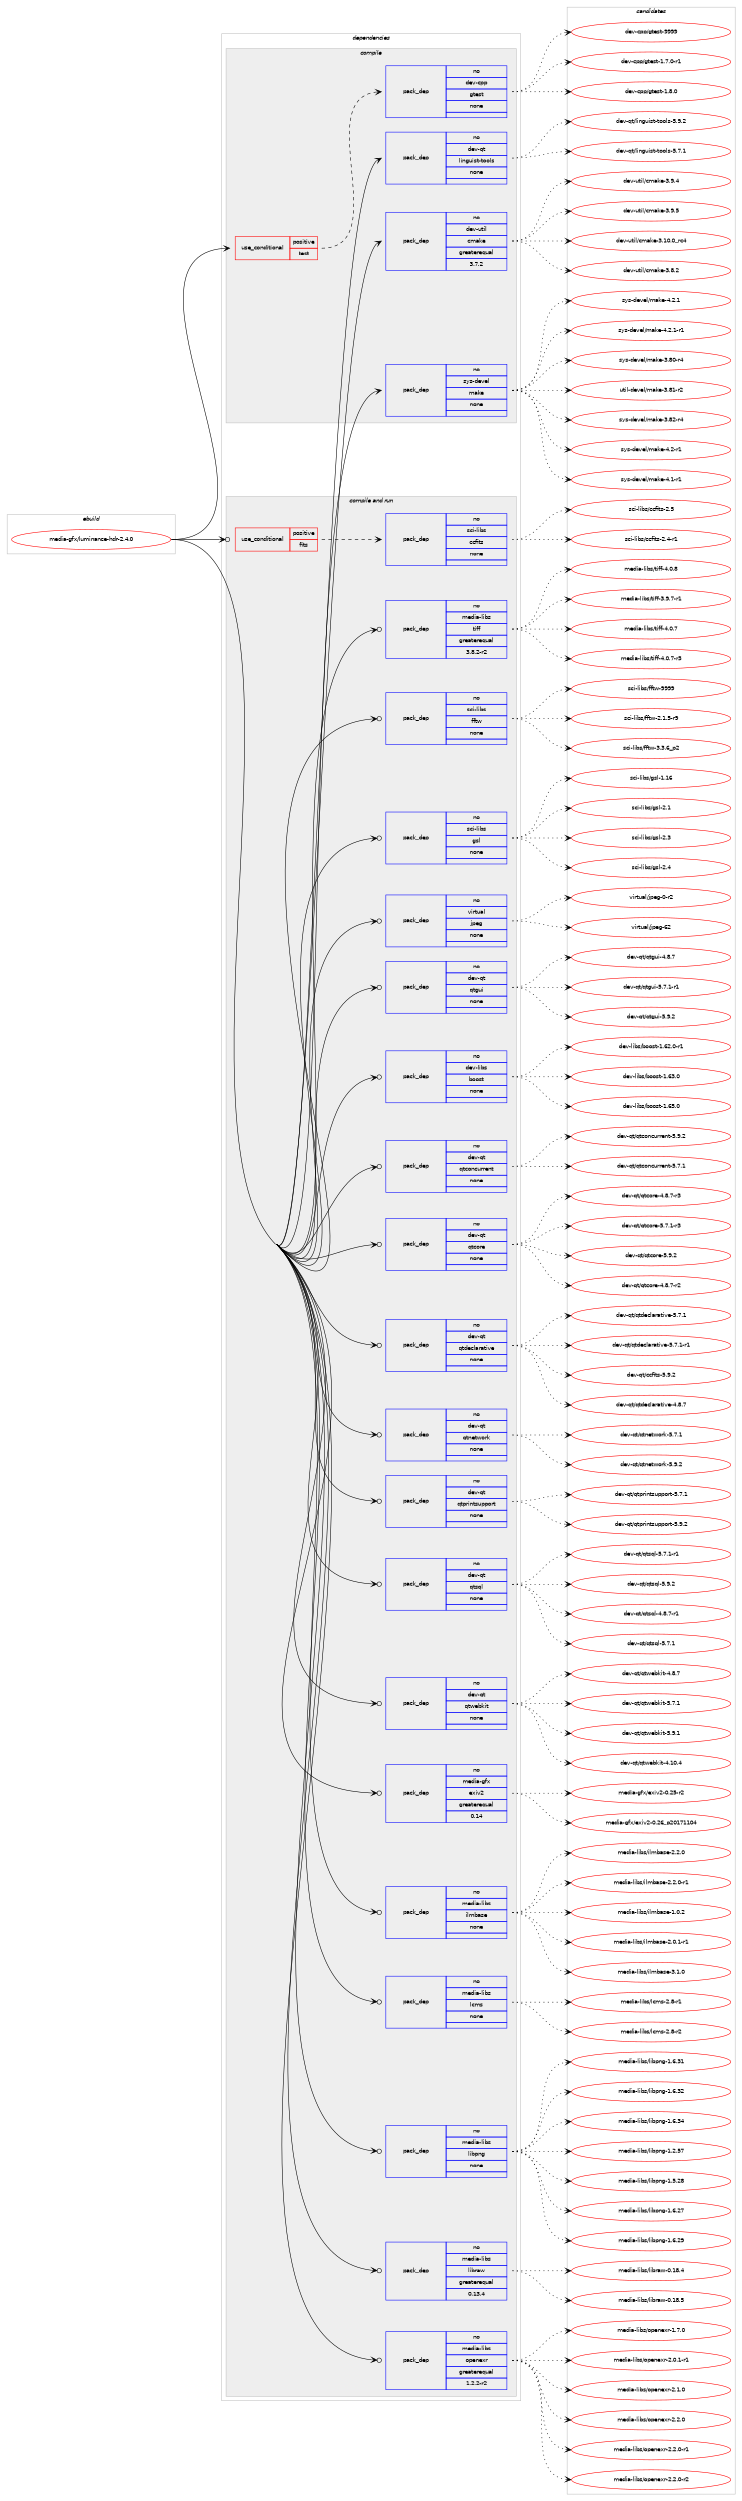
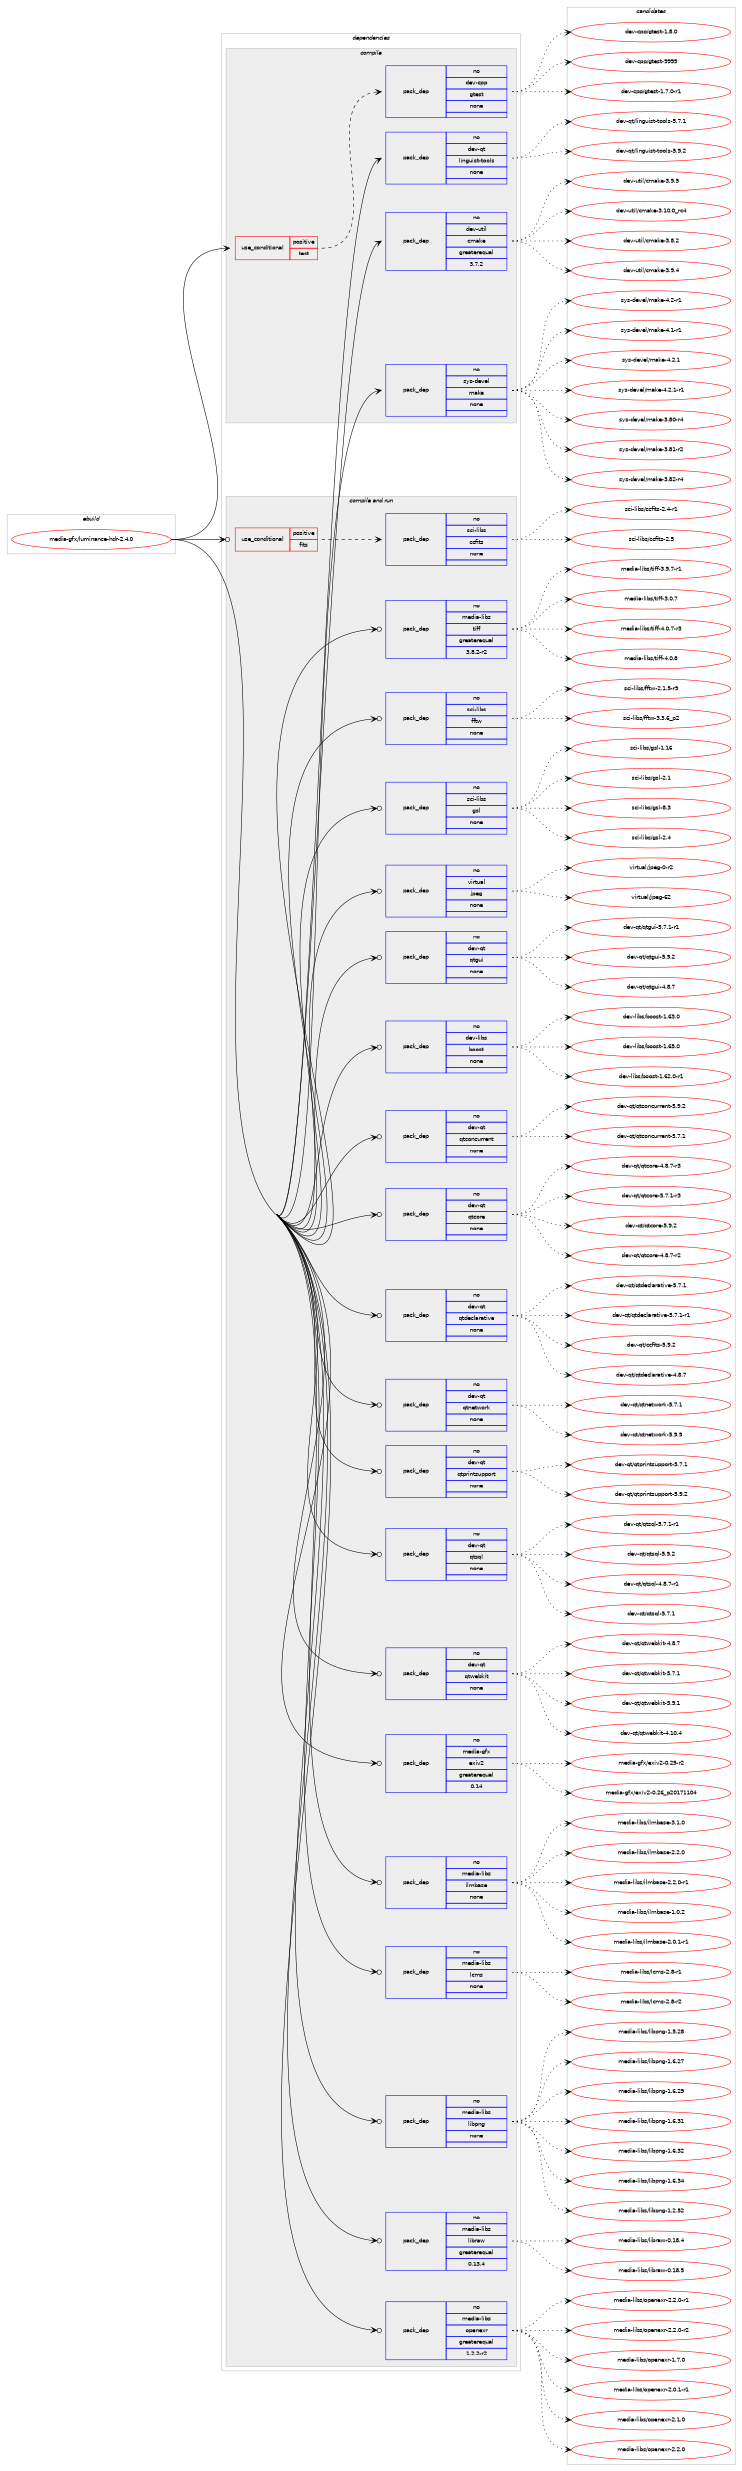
(651, 390) -> (651, 450)
(651, 629) -> (651, 599)
(651, 689) -> none
(651, 838) -> (651, 808)
(651, 1465) -> (651, 1435)
(651, 2151) -> (651, 2211)
